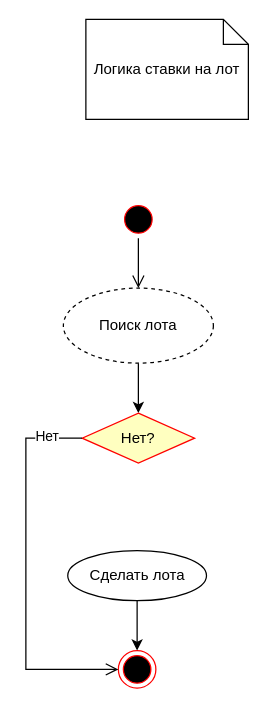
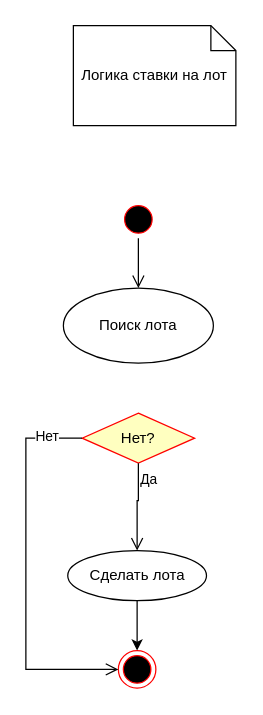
(167, 69) -> (154, 76)
(138, 326) -> (138, 326)
(138, 384) -> none
none -> (137, 505)
